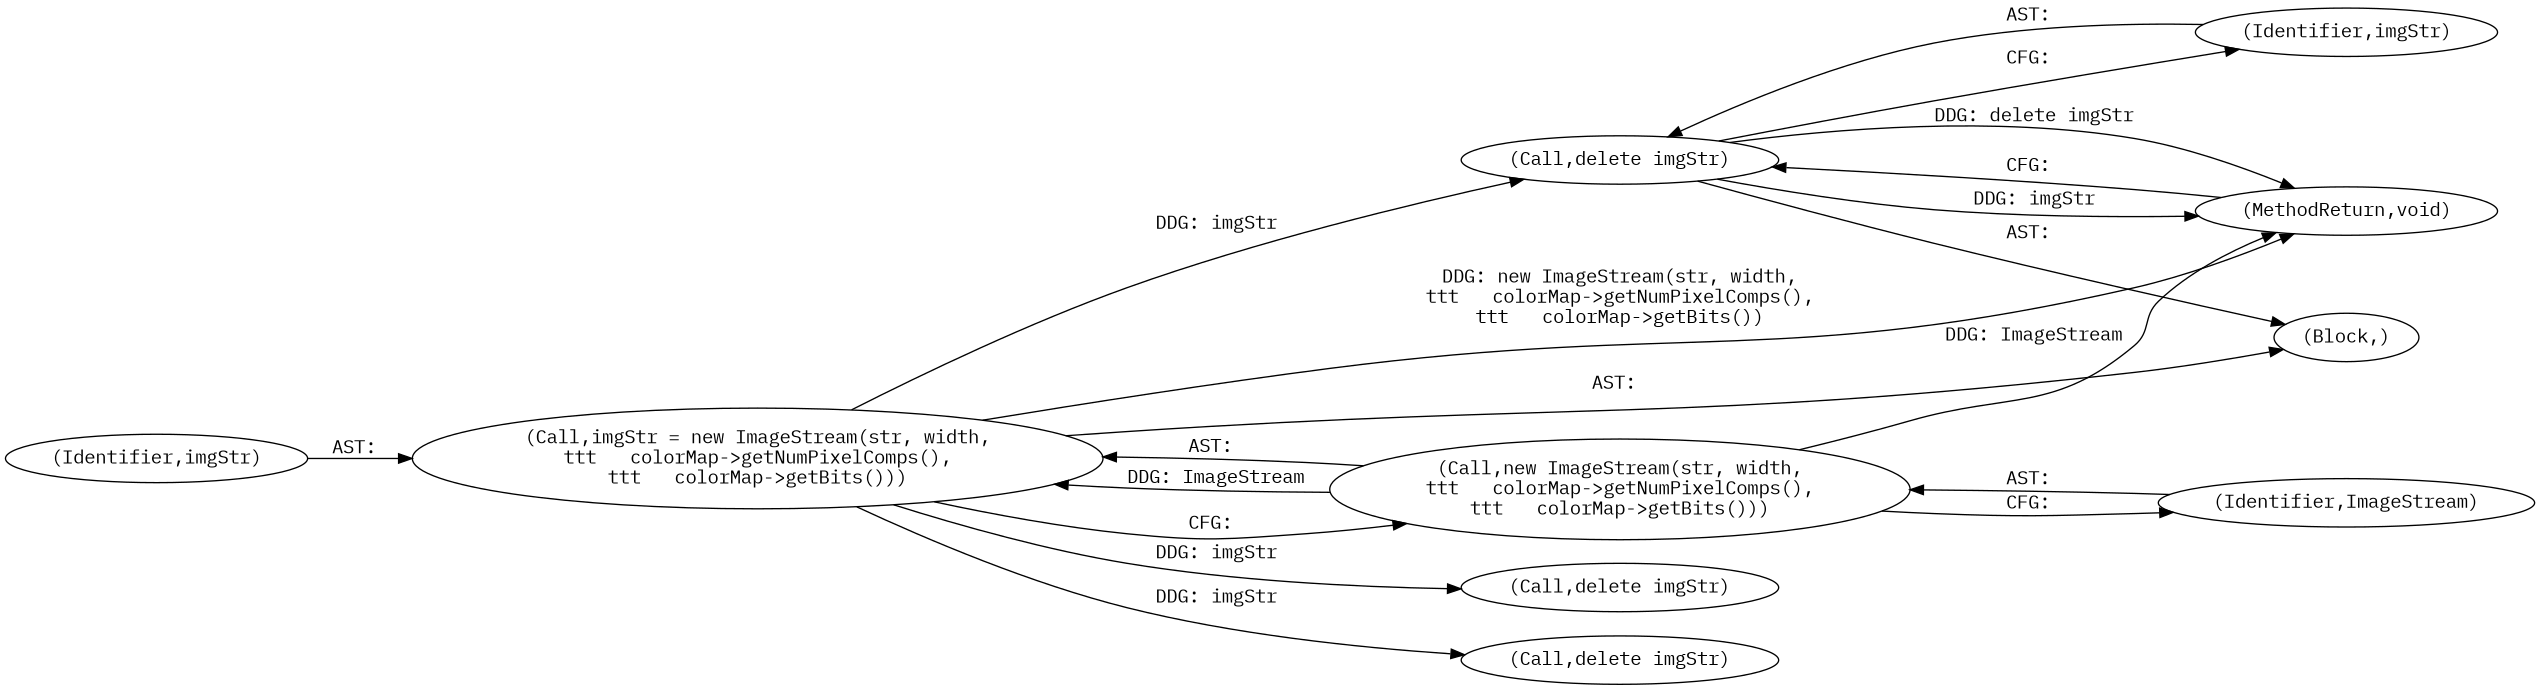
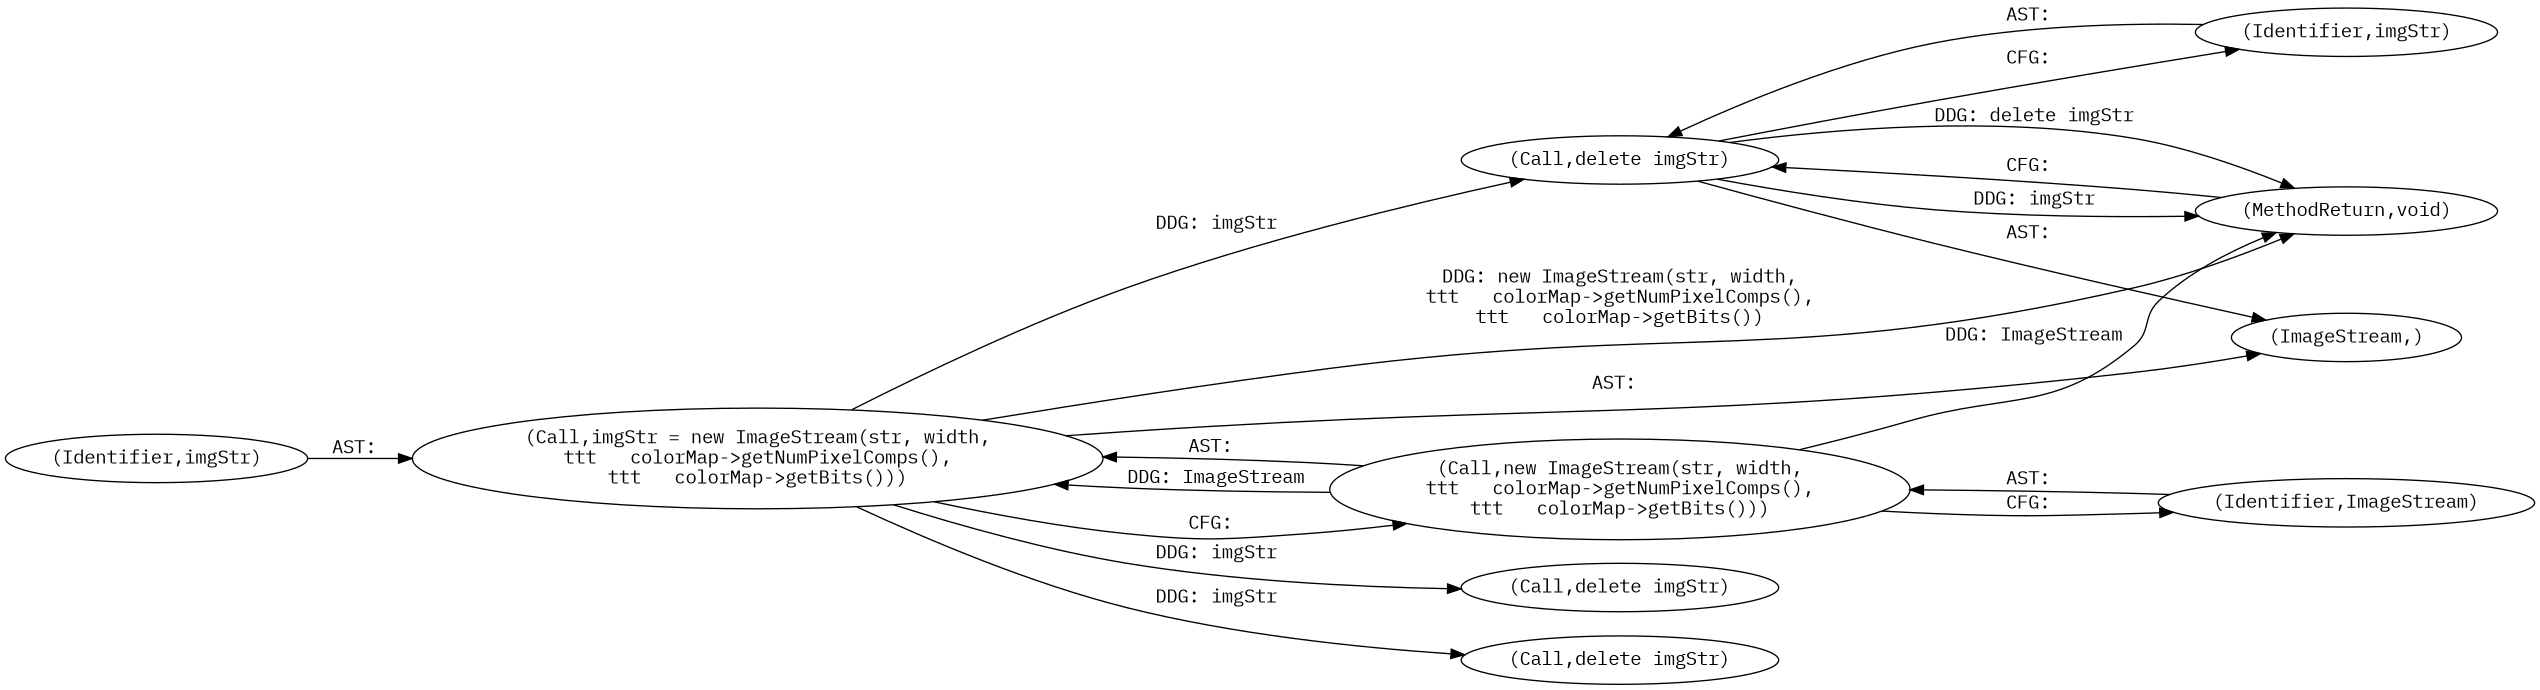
(2346, 337) -> (2346, 337)
